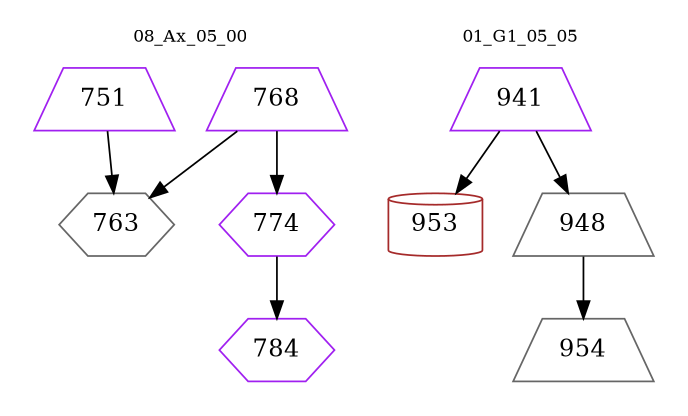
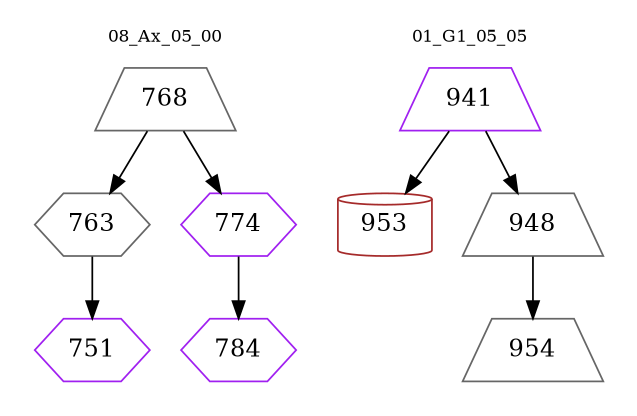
(104, 99) -> (92, 350)
(277, 99) -> (165, 99)
(110, 153) -> (92, 279)
